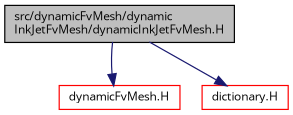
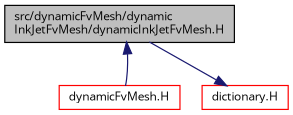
(112, 58) -> (127, 70)
